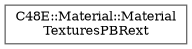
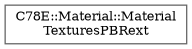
(96, 24) -> (96, 24)
